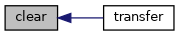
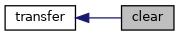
(87, 18) -> (105, 18)
